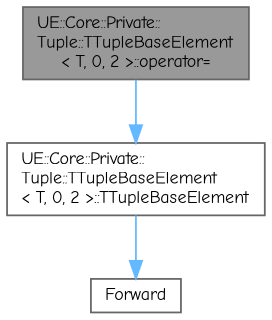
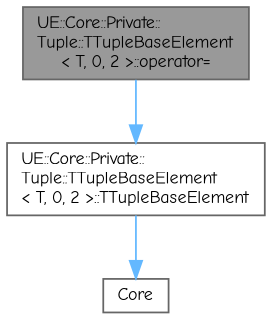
(136, 296) -> (136, 296)
